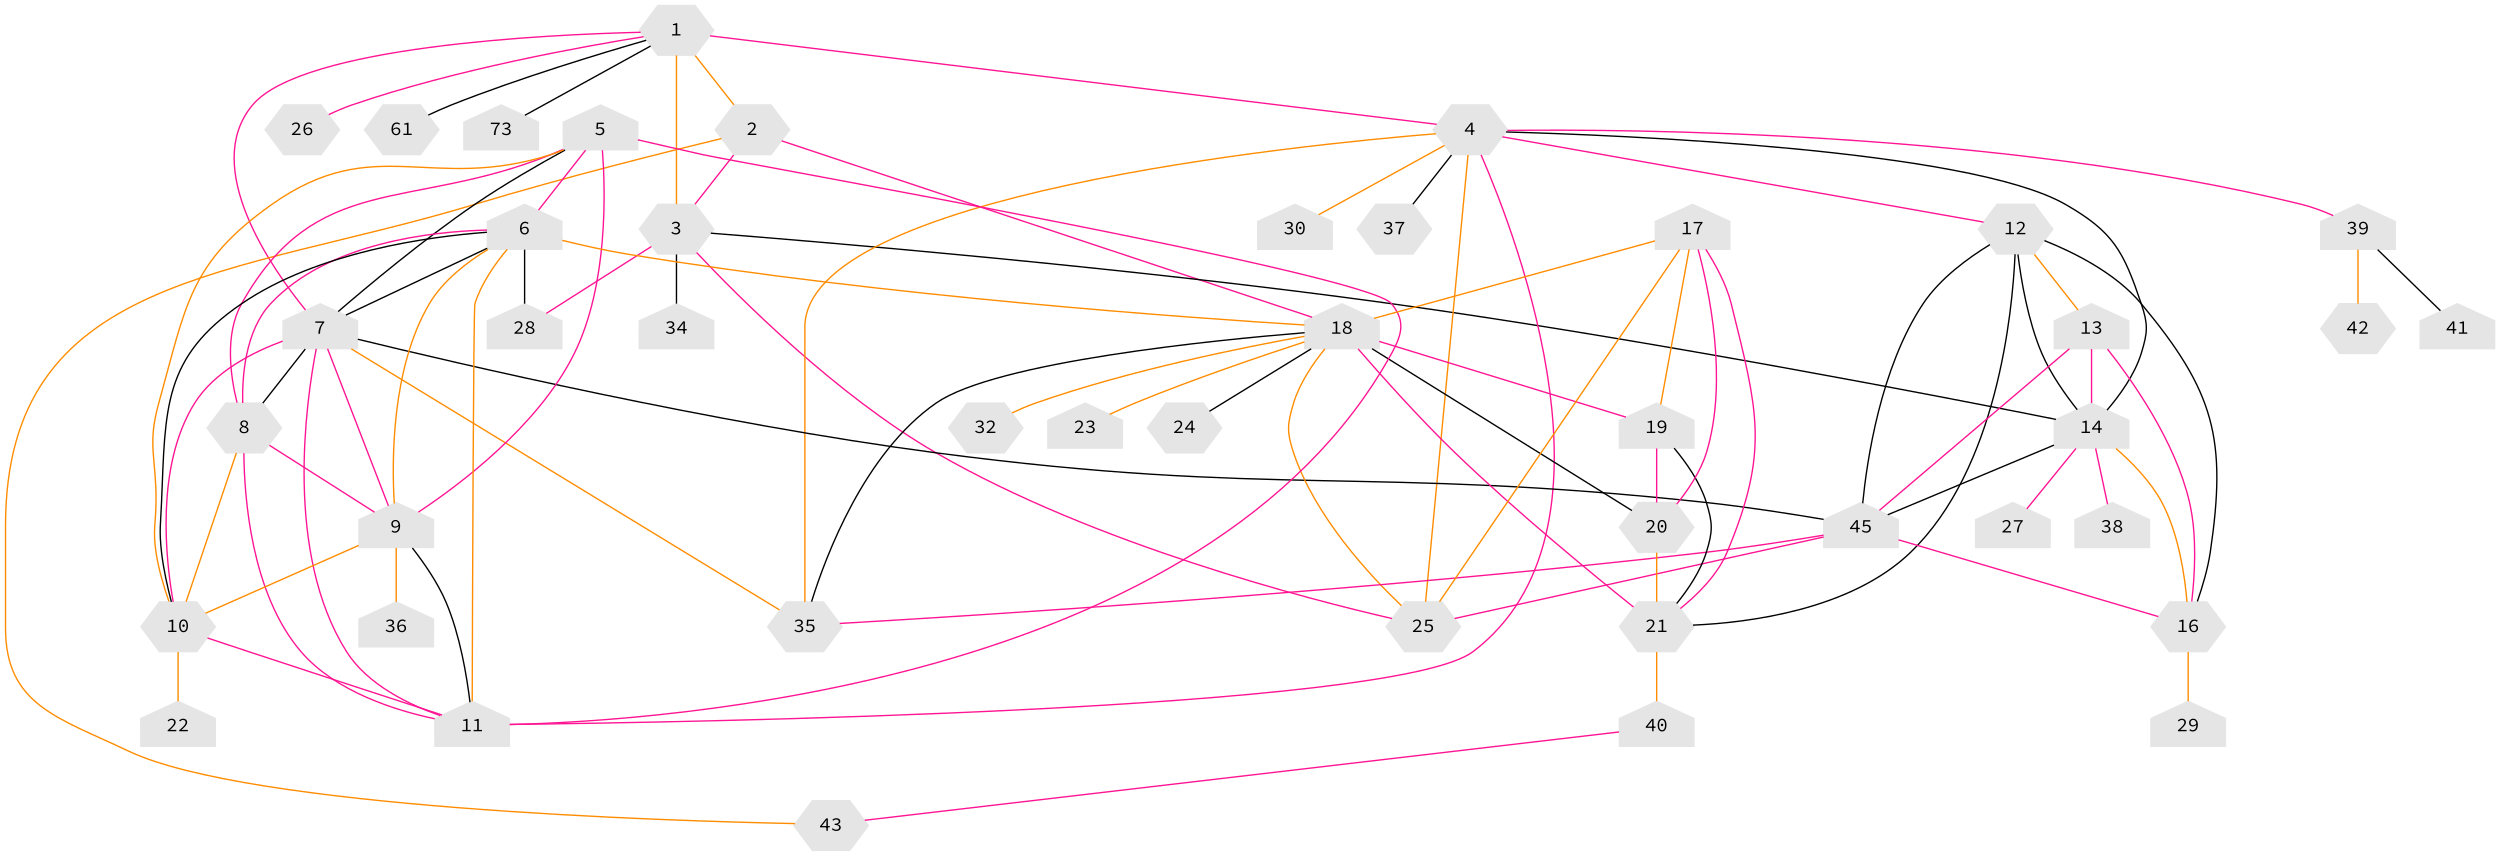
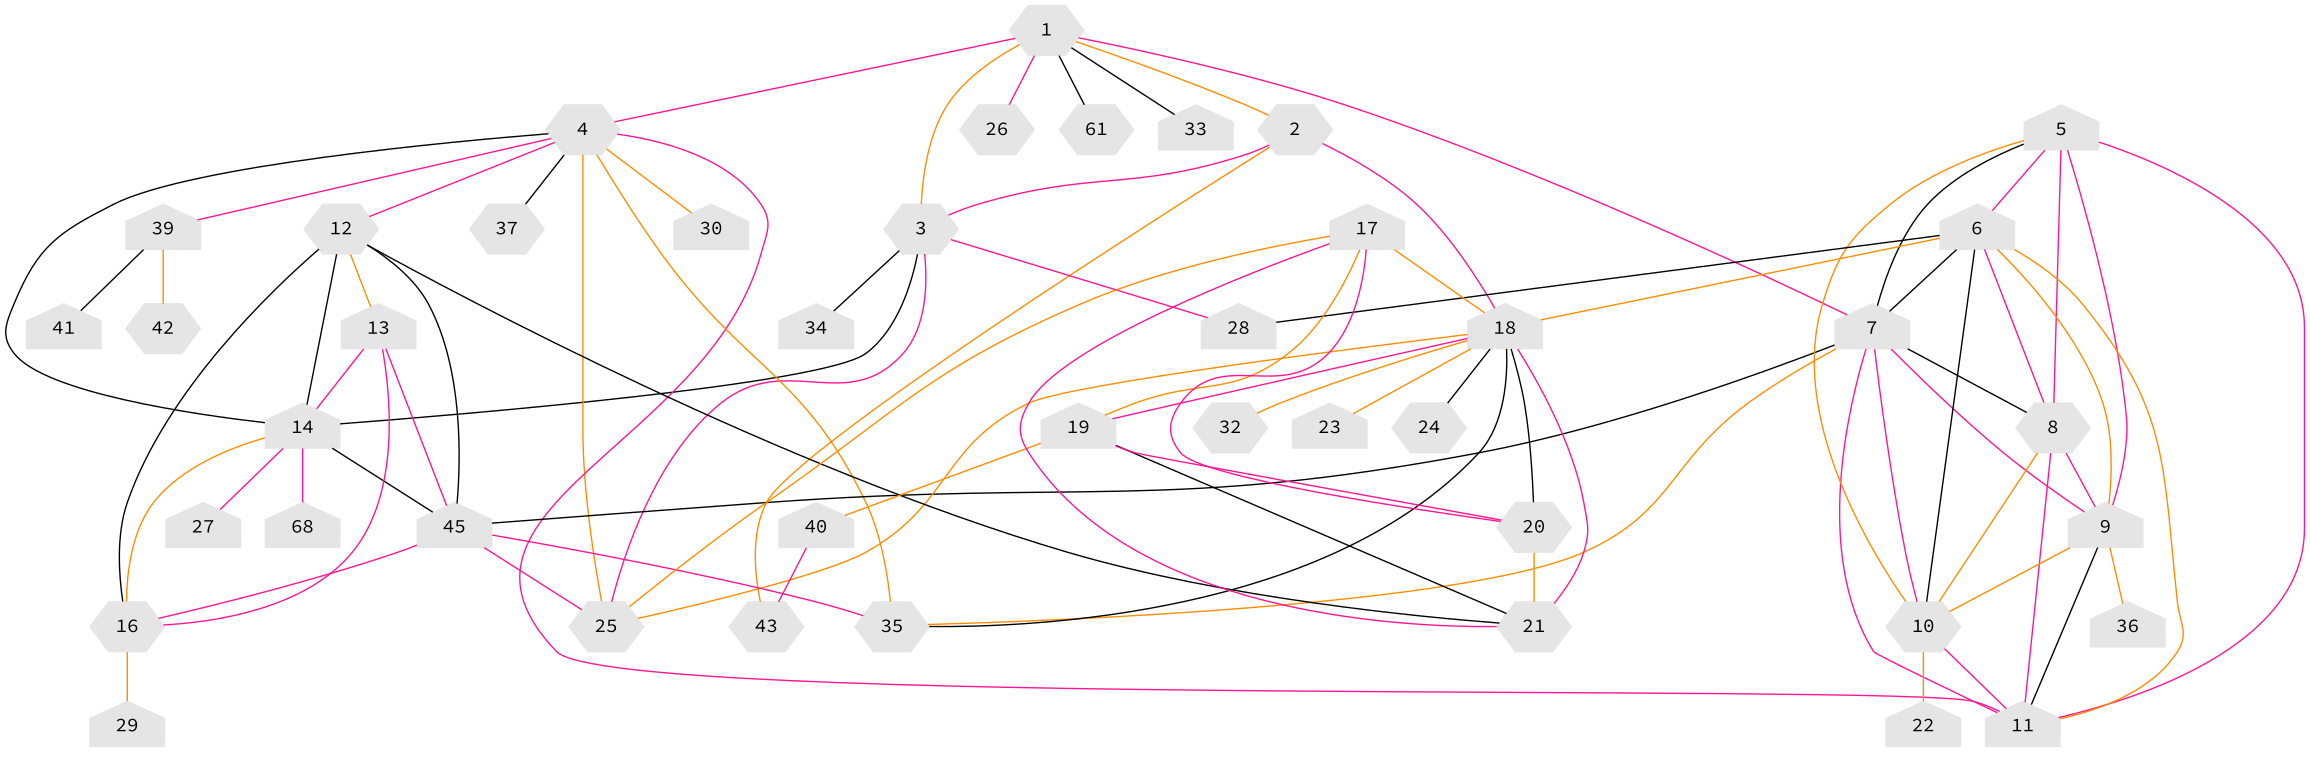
(501, 130) -> (1196, 130)
(2112, 527) -> (303, 527)
(1657, 677) -> (928, 485)
